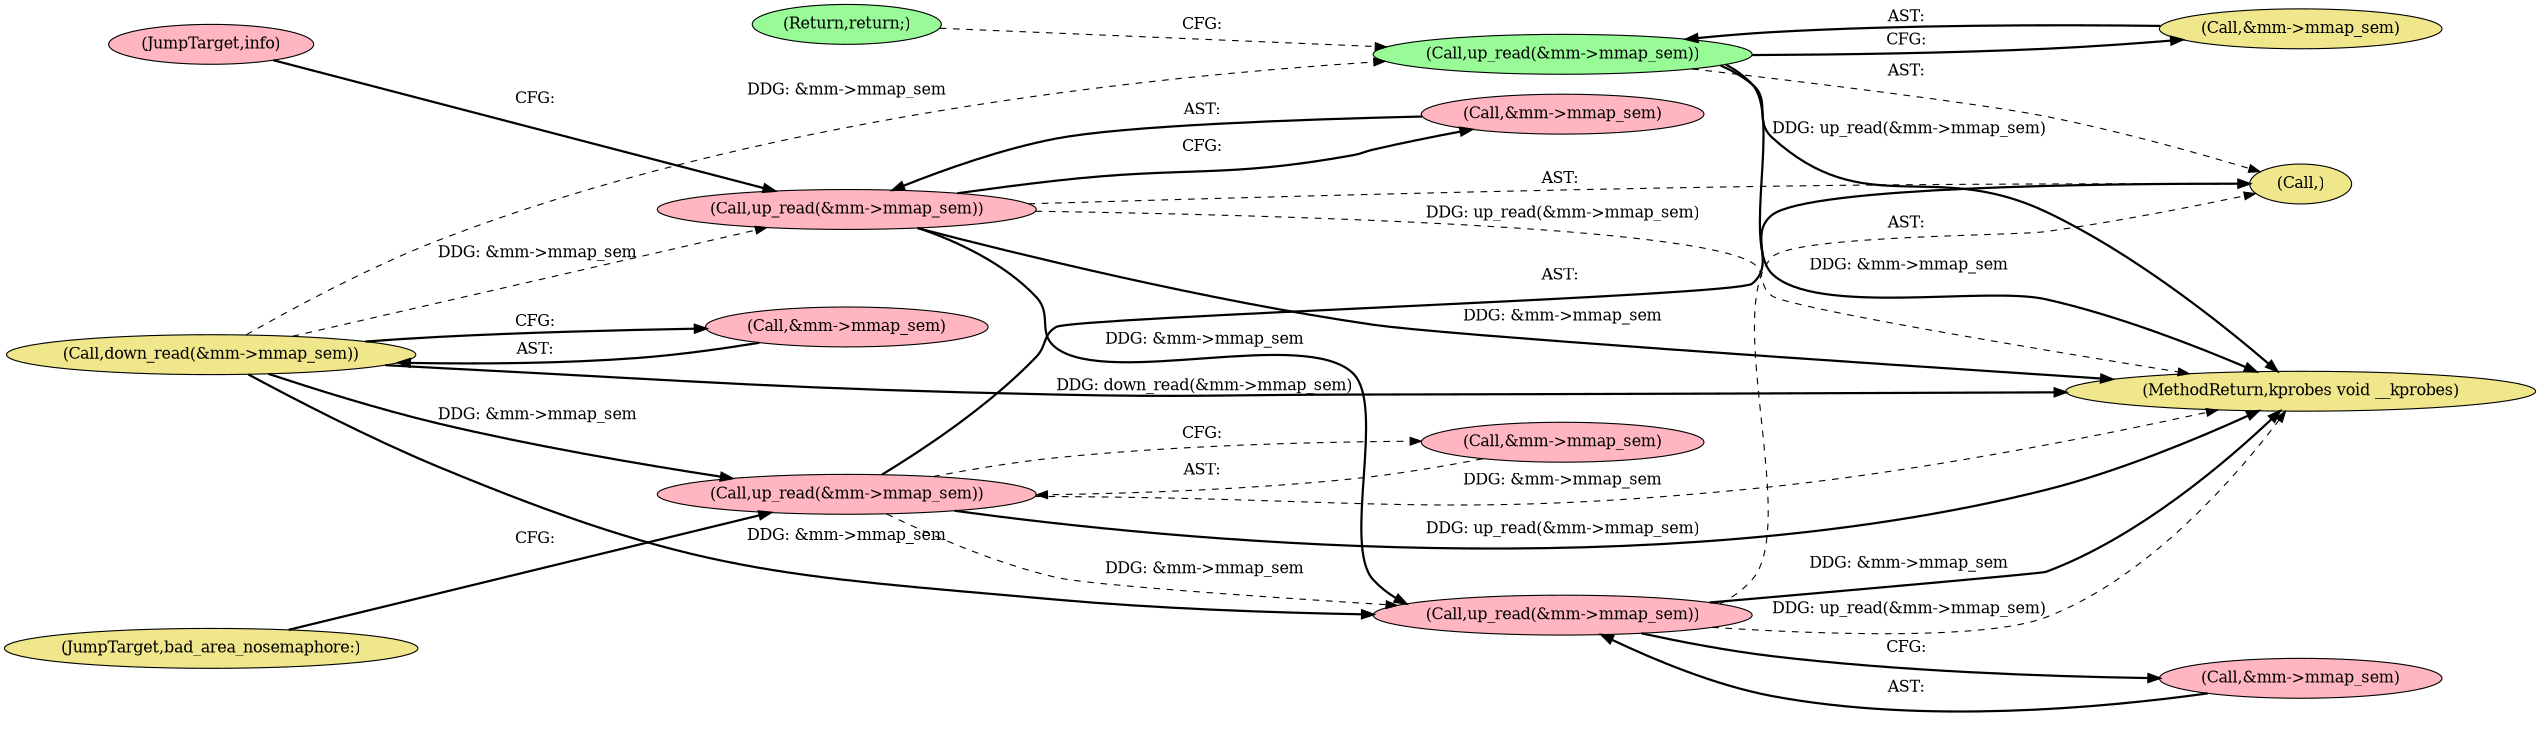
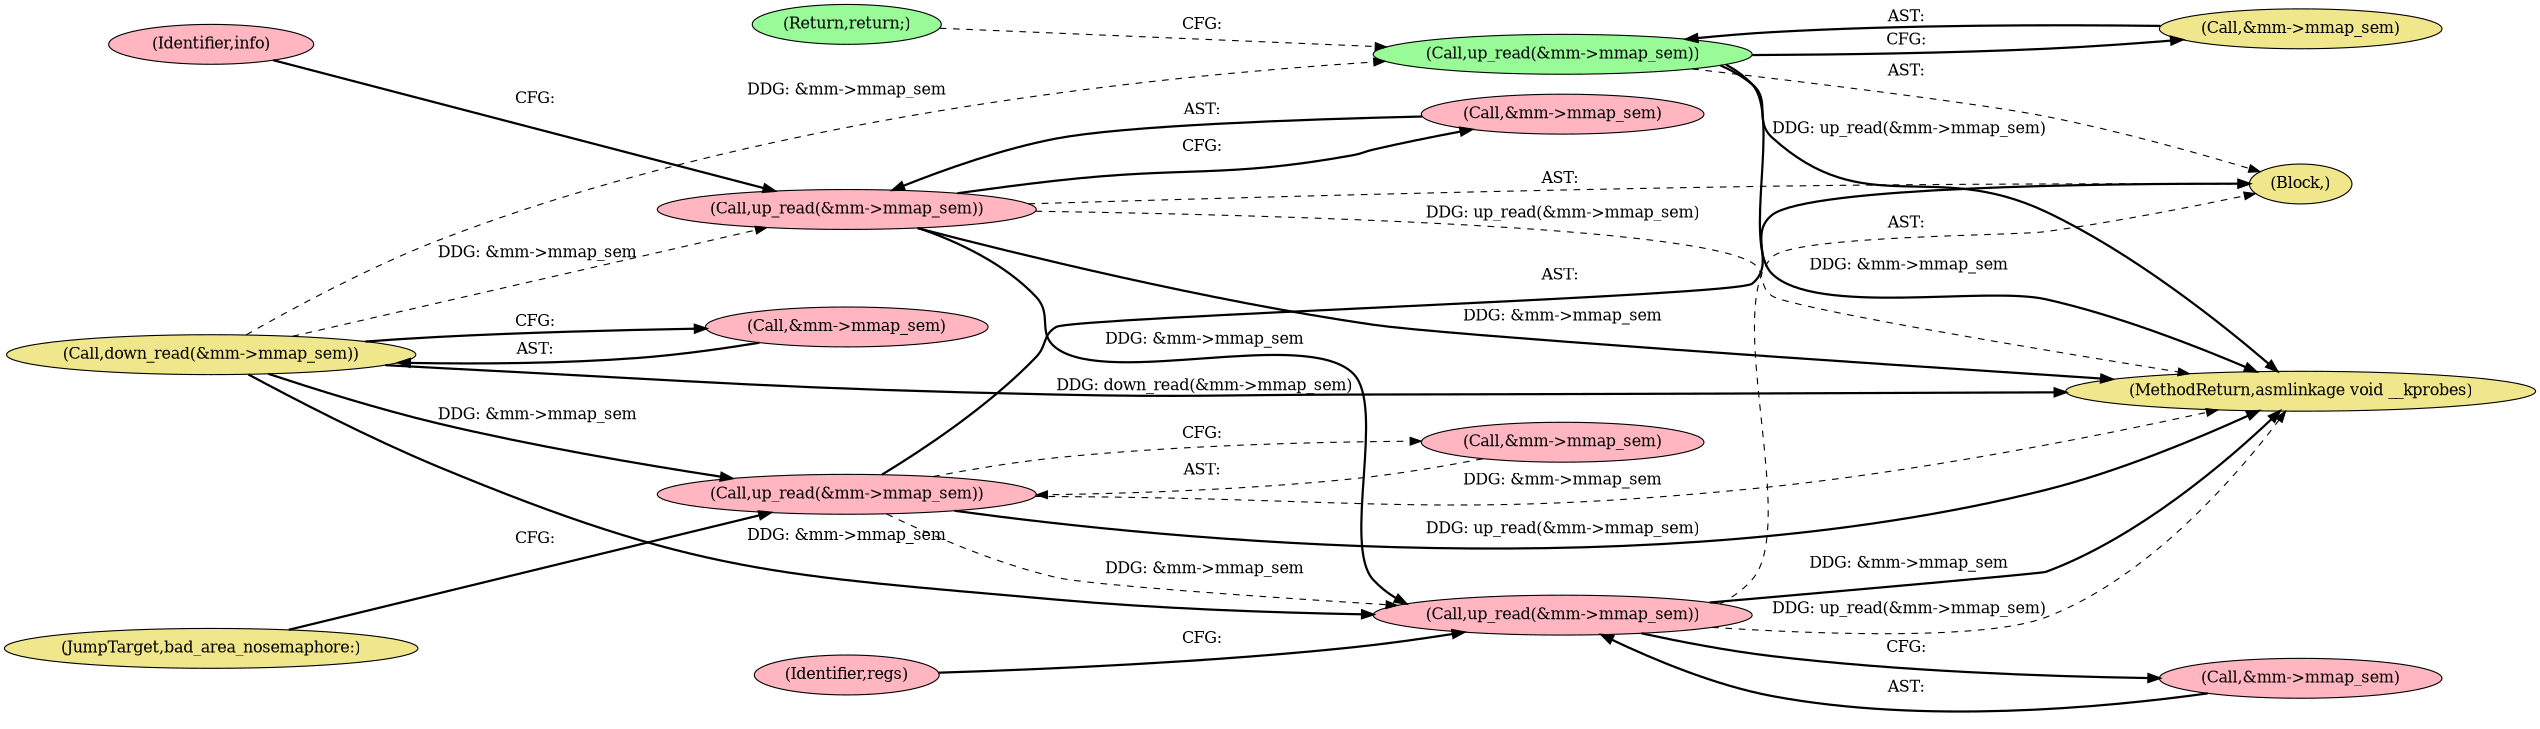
(211, 44) -> (211, 44)
(2301, 184) -> (2301, 184)
(2301, 391) -> (2301, 391)
none -> (847, 675)
